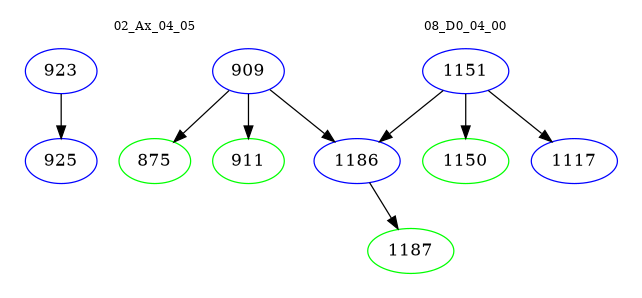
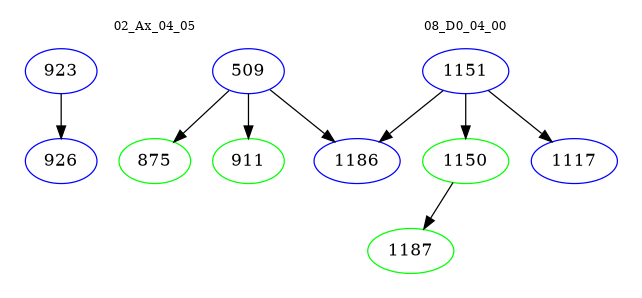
(248, 71) -> (248, 71)
(61, 161) -> (61, 161)
(380, 200) -> (442, 200)
